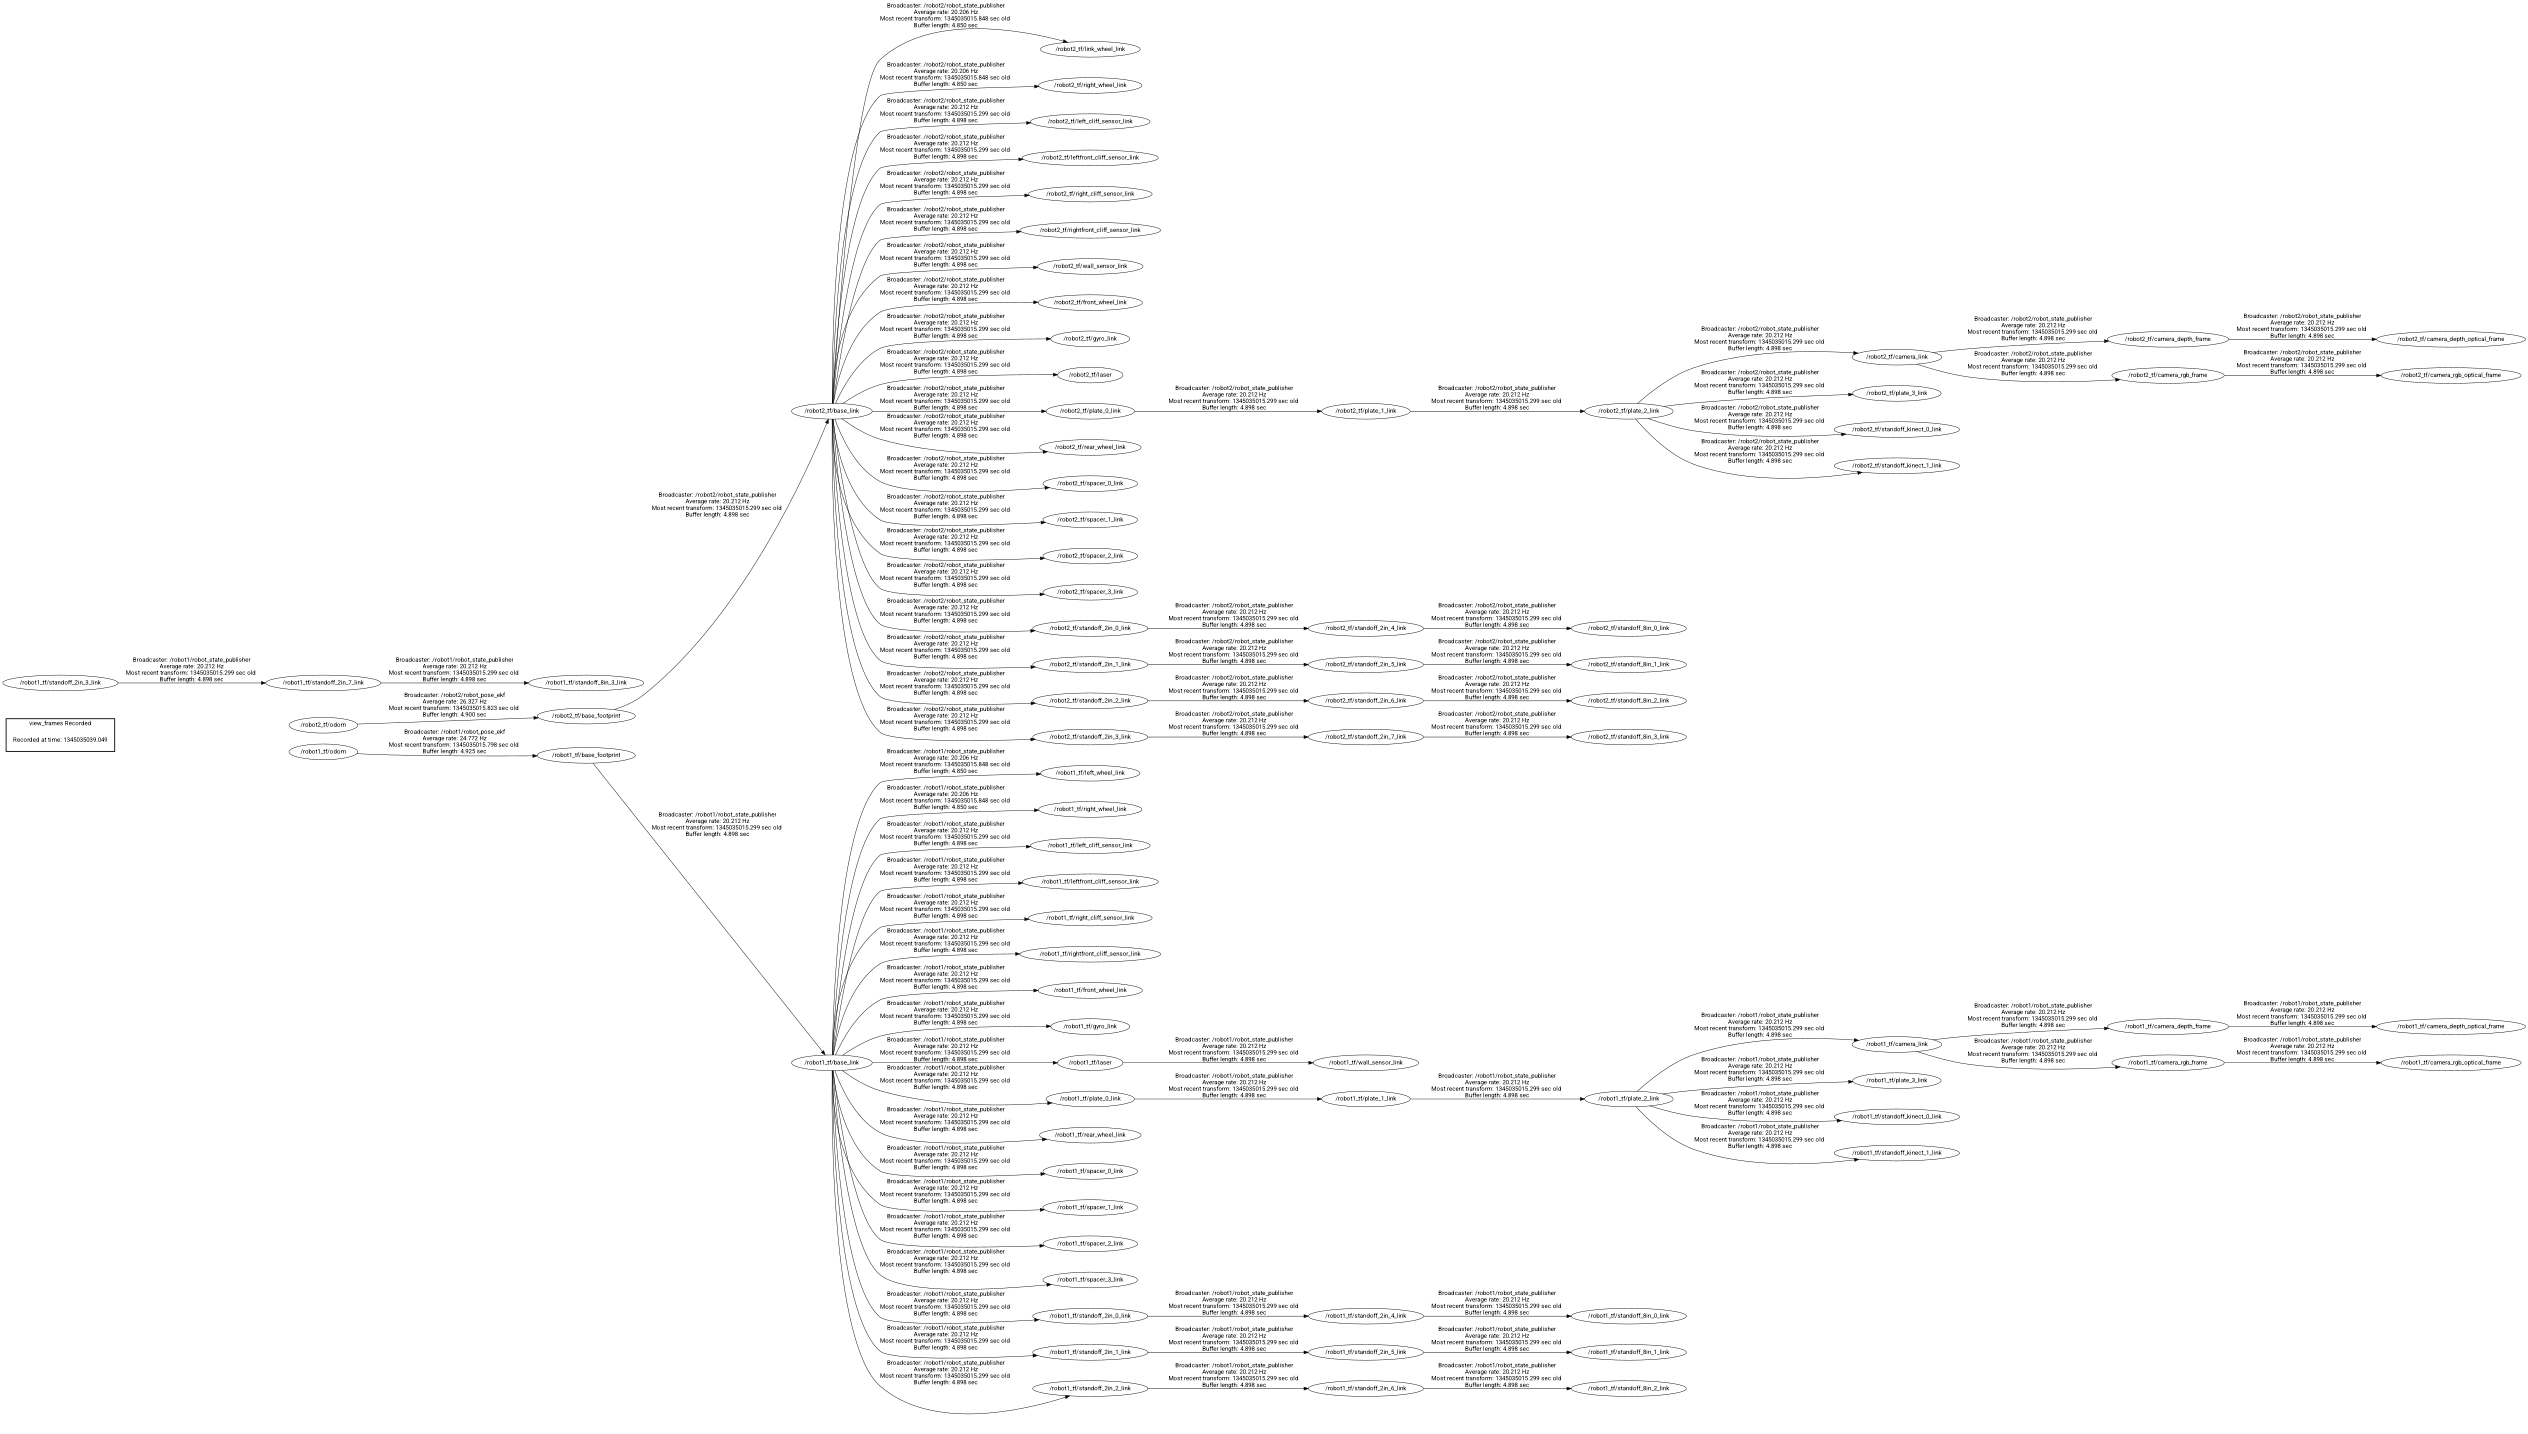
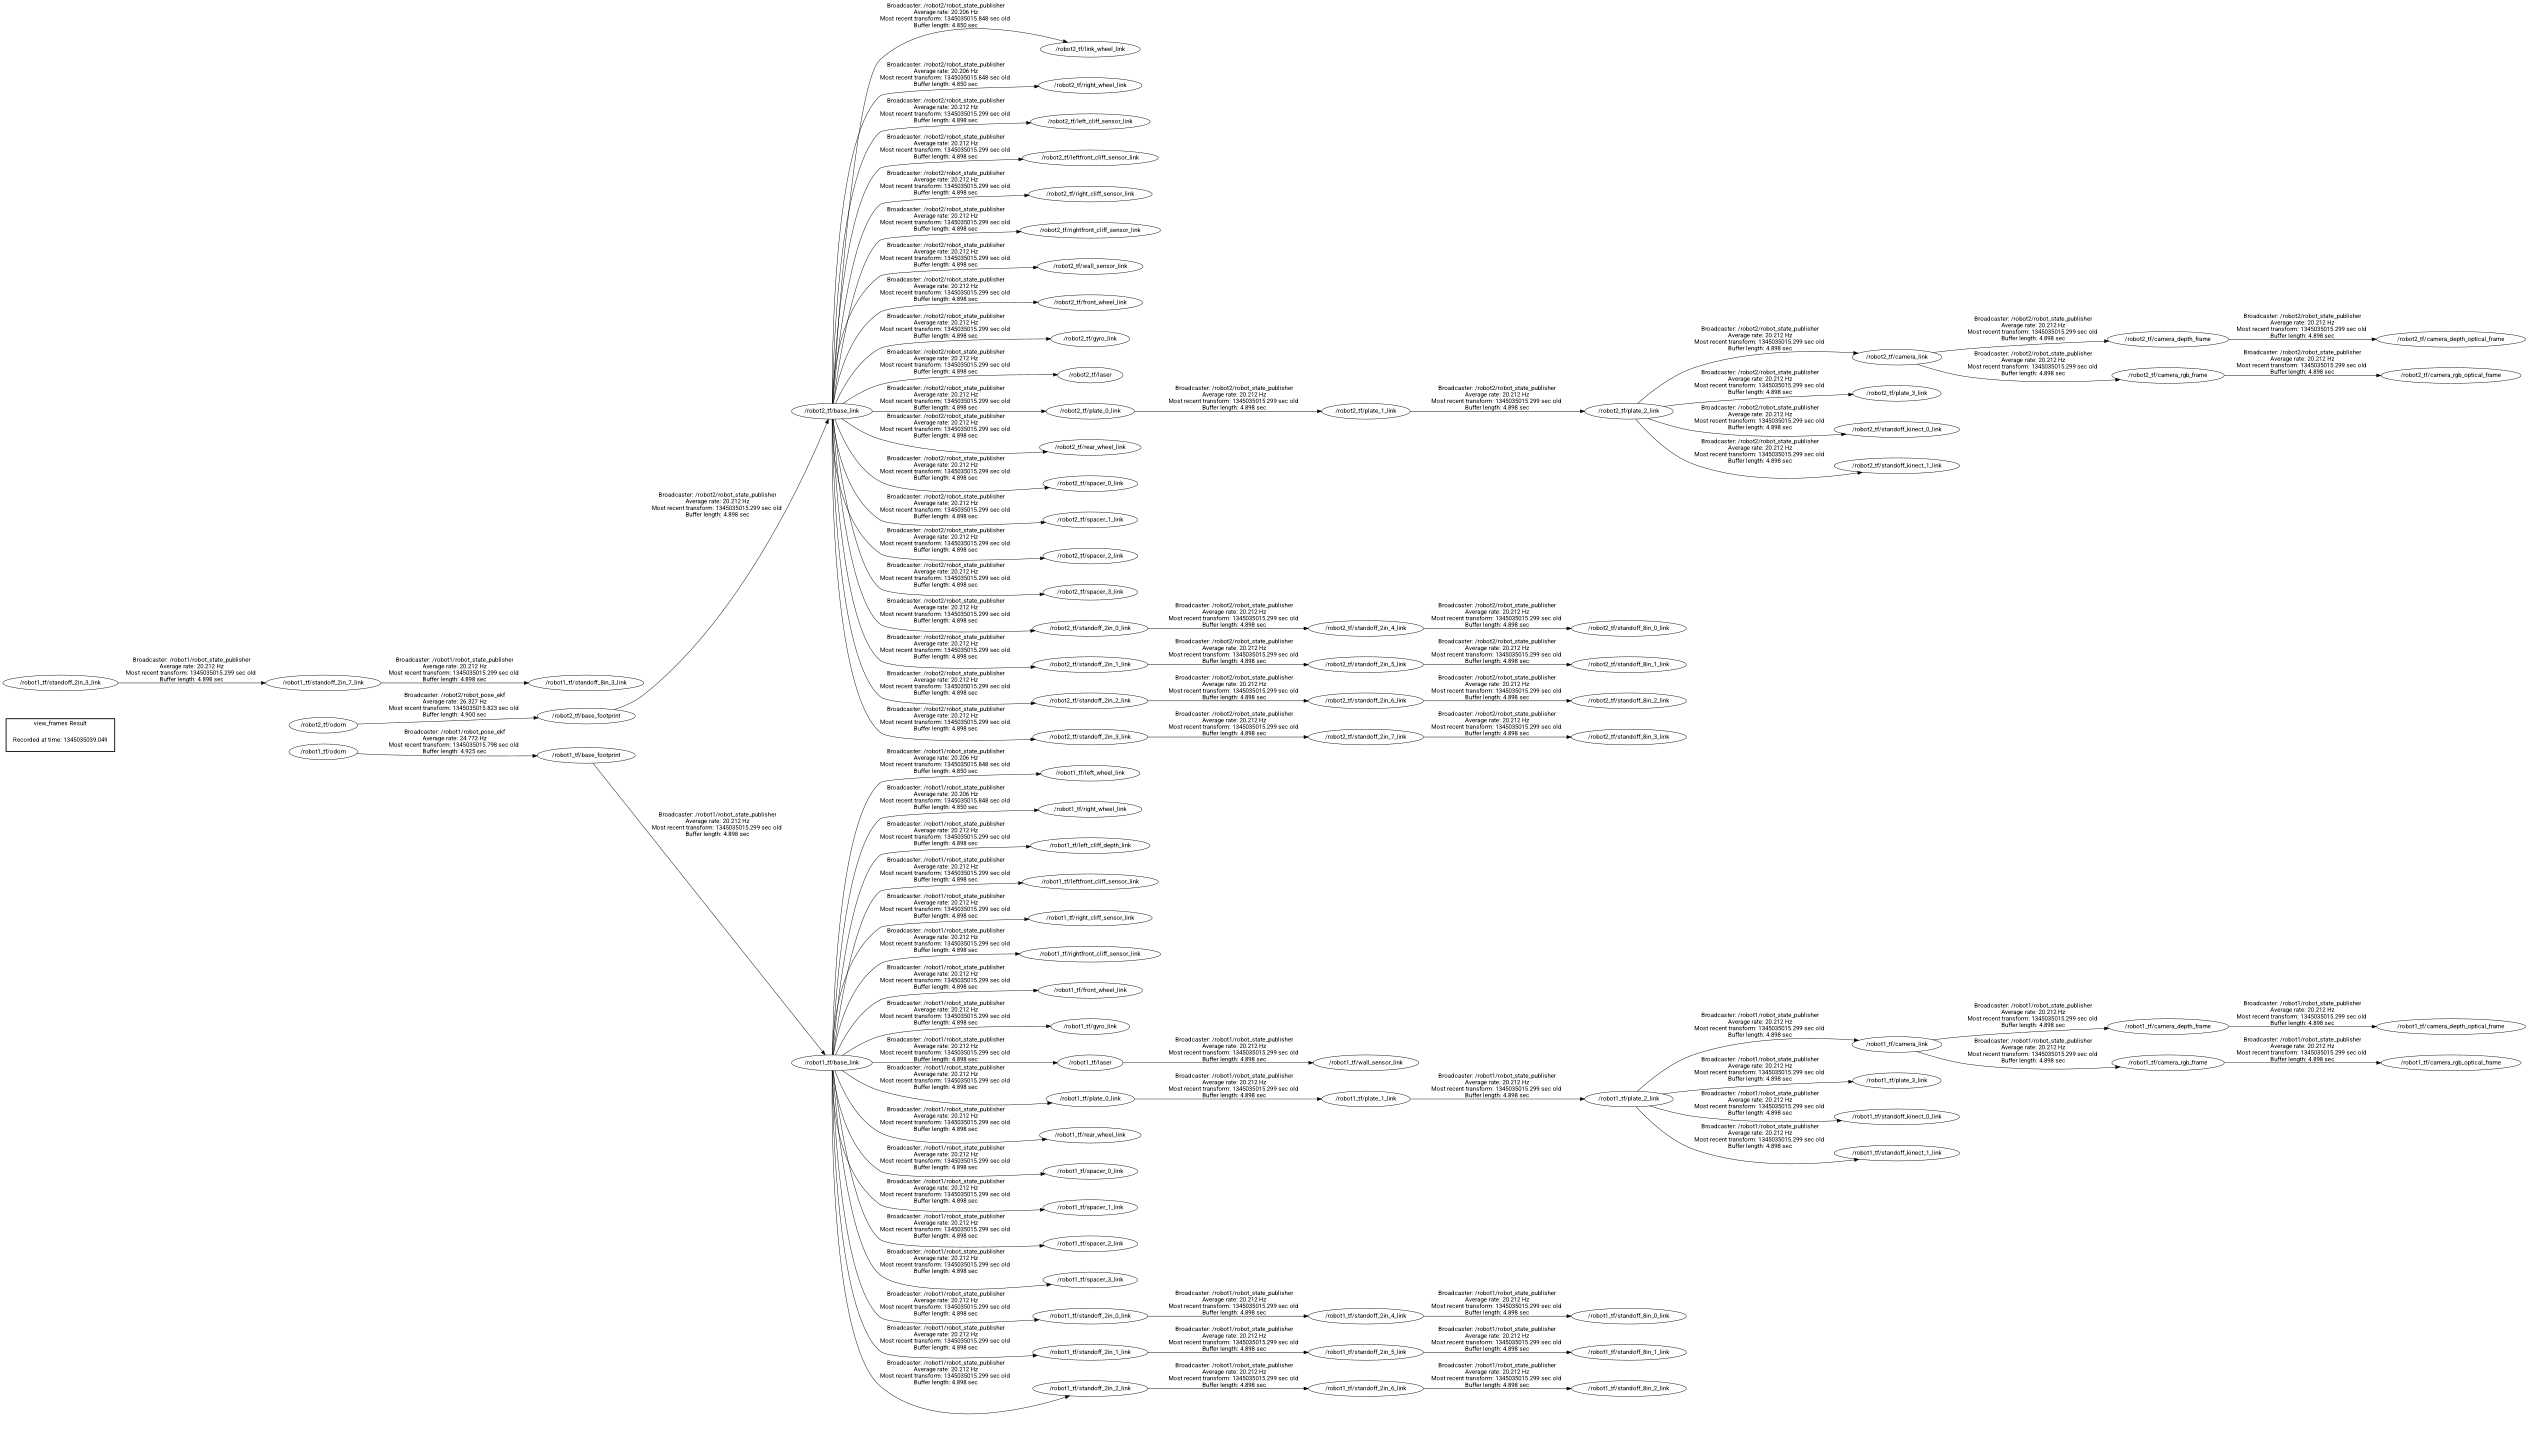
(60, 724) -> (60, 724)
(1090, 846) -> (1090, 846)
